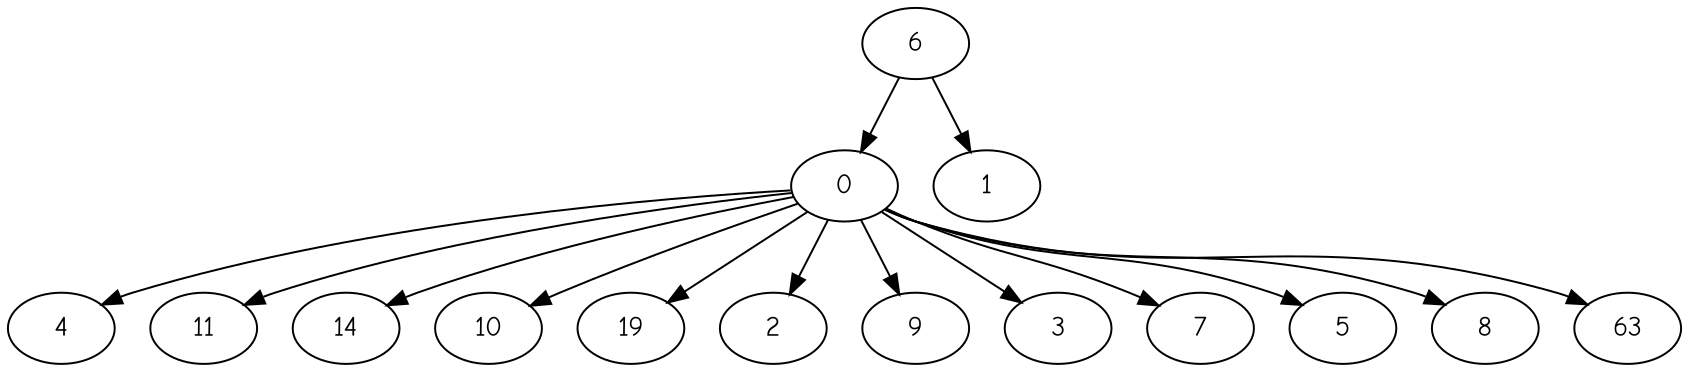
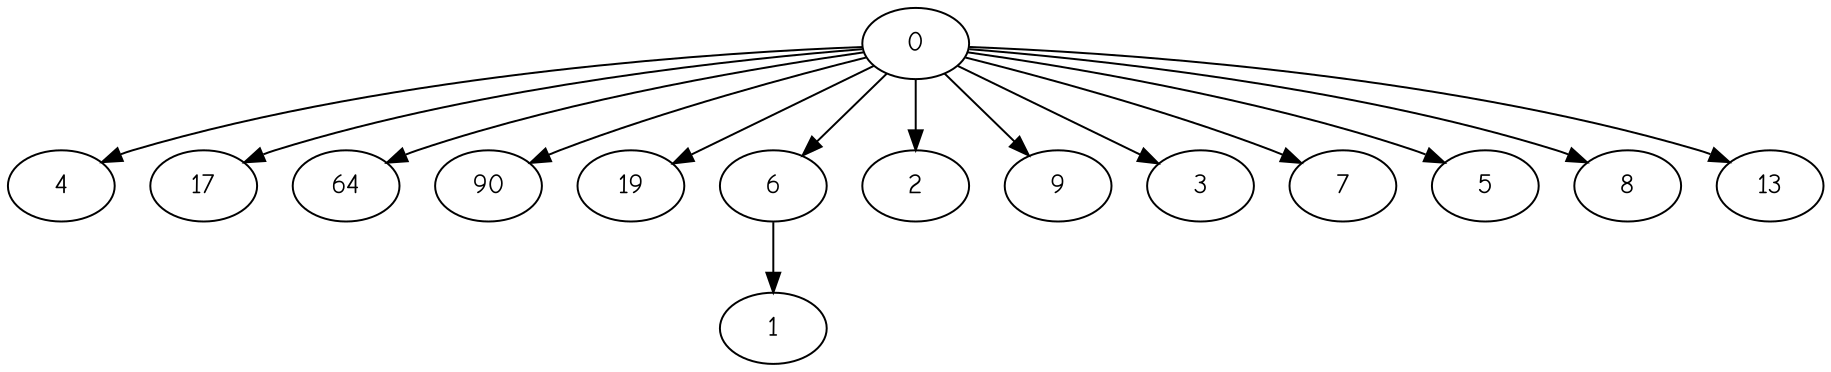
(885, 106) -> (852, 108)
(204, 328) -> (204, 186)
(346, 328) -> (346, 186)
(489, 328) -> (489, 186)
(1628, 328) -> (1770, 186)
